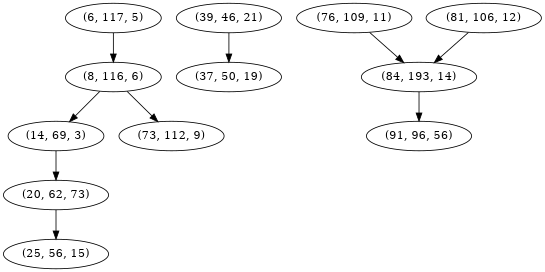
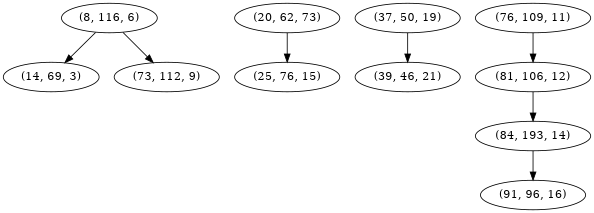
(113, 18) -> none
(229, 44) -> (408, 44)
(384, 45) -> (533, 44)
(419, 136) -> (533, 195)
(56, 162) -> none
(56, 254) -> (287, 77)
